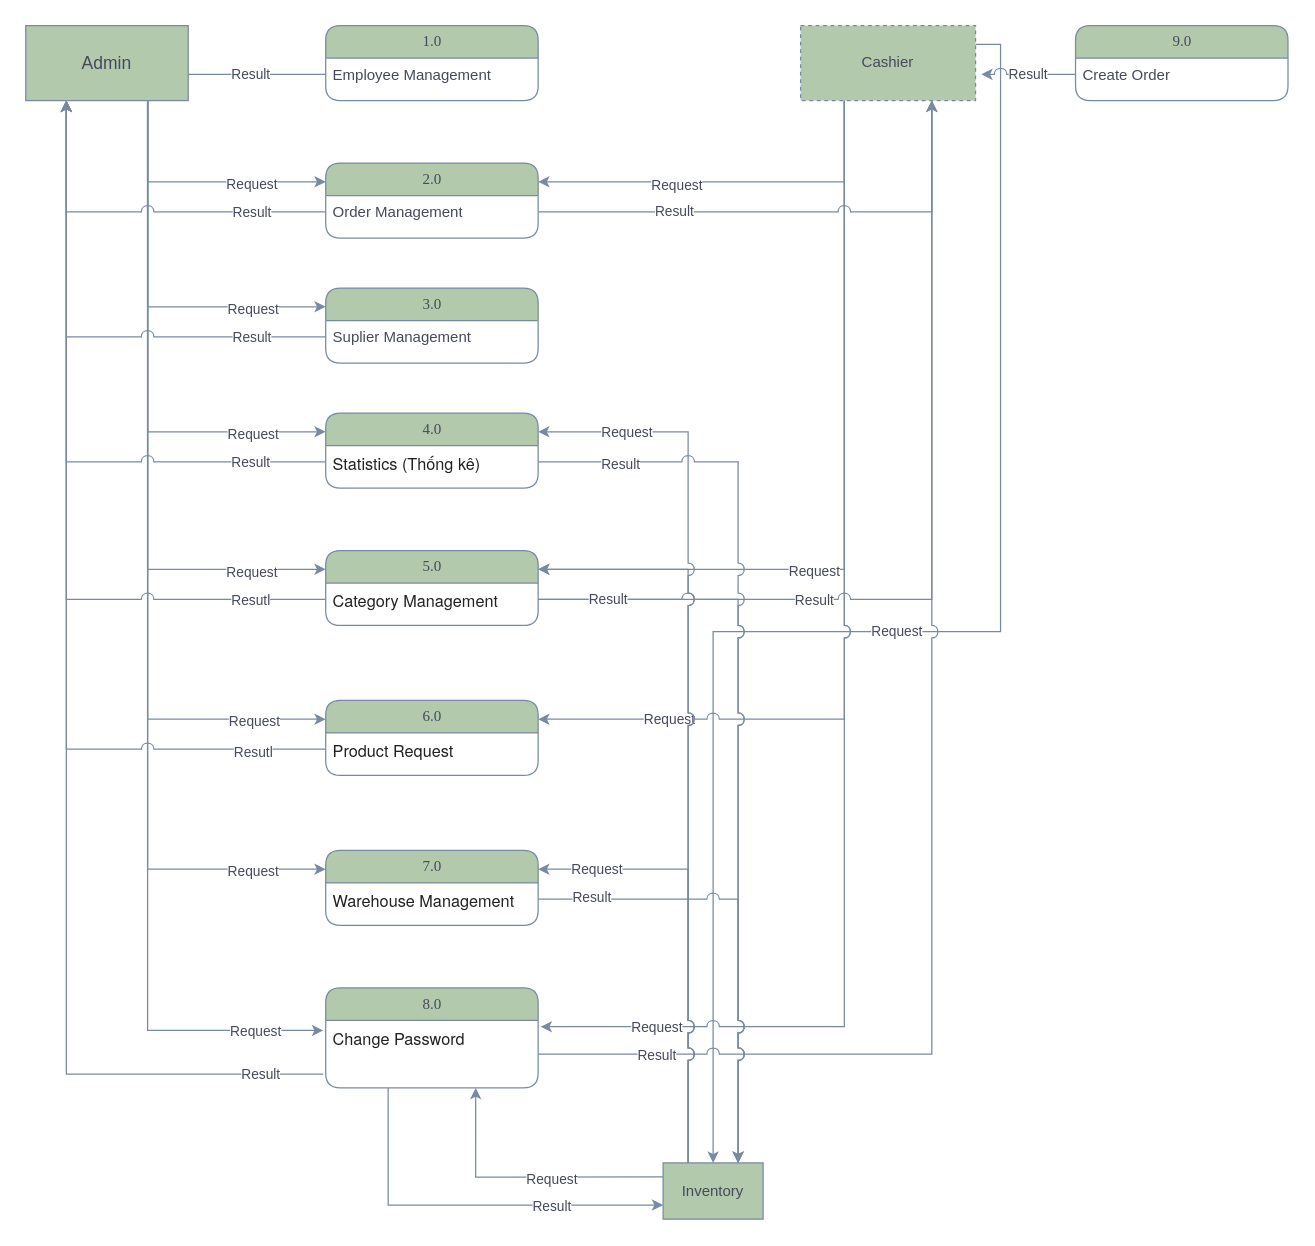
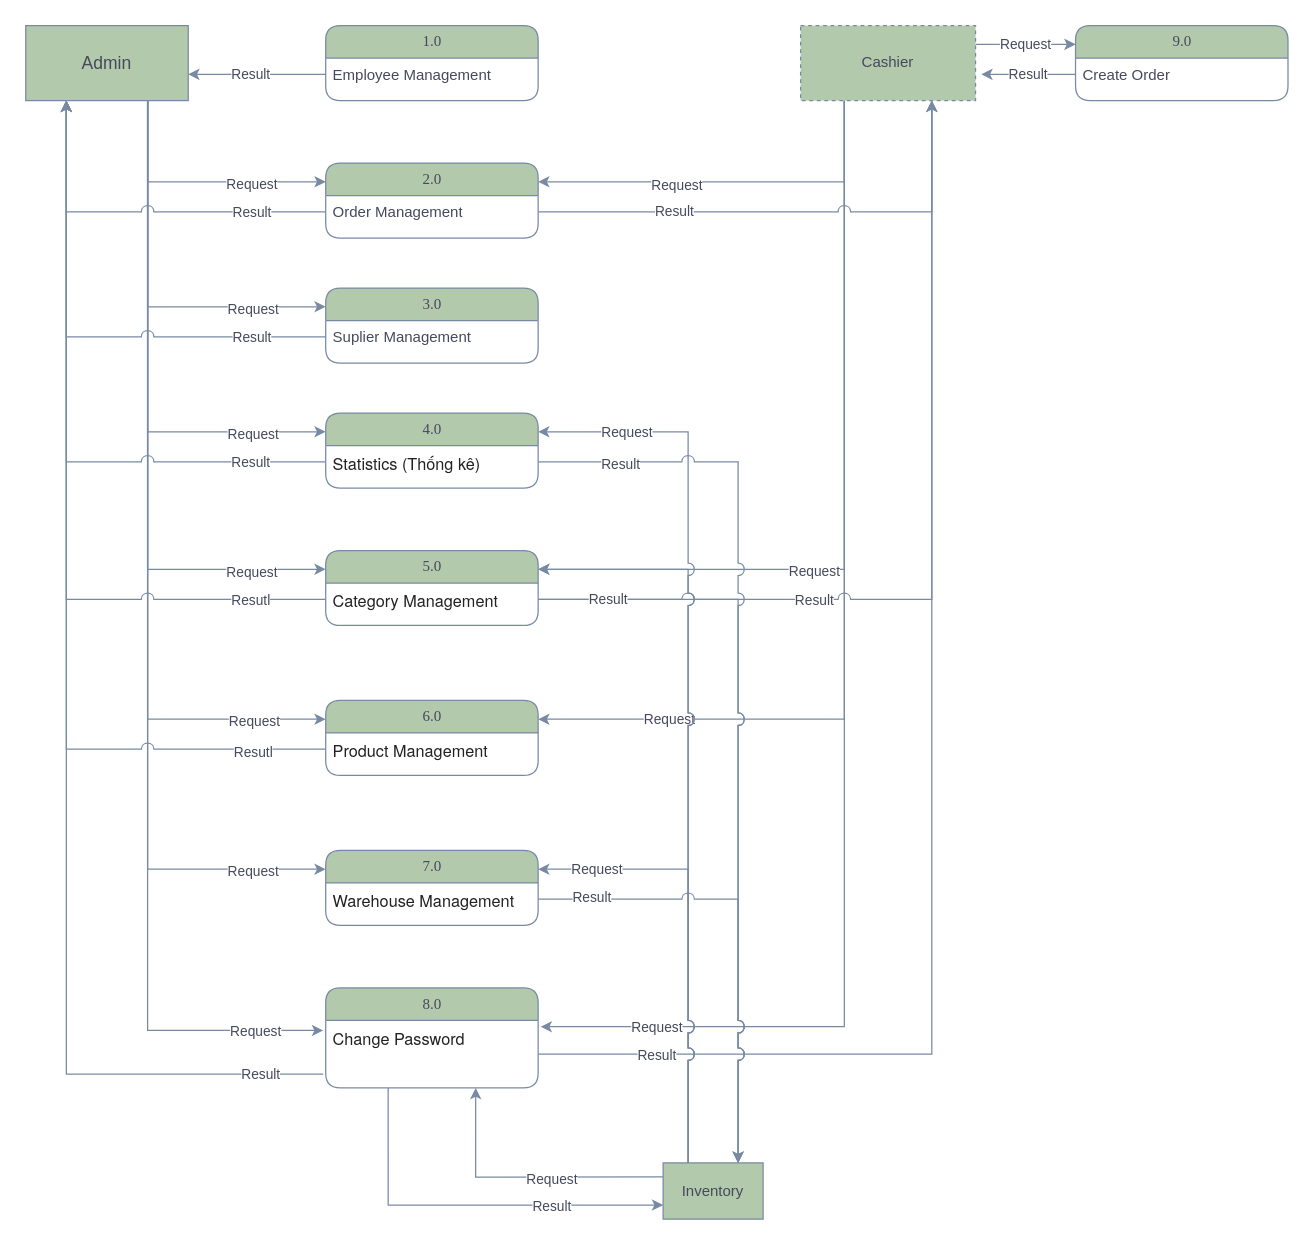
(194, 74) -> (198, 74)
(890, 632) -> (1033, 44)
(394, 751) -> (407, 751)
